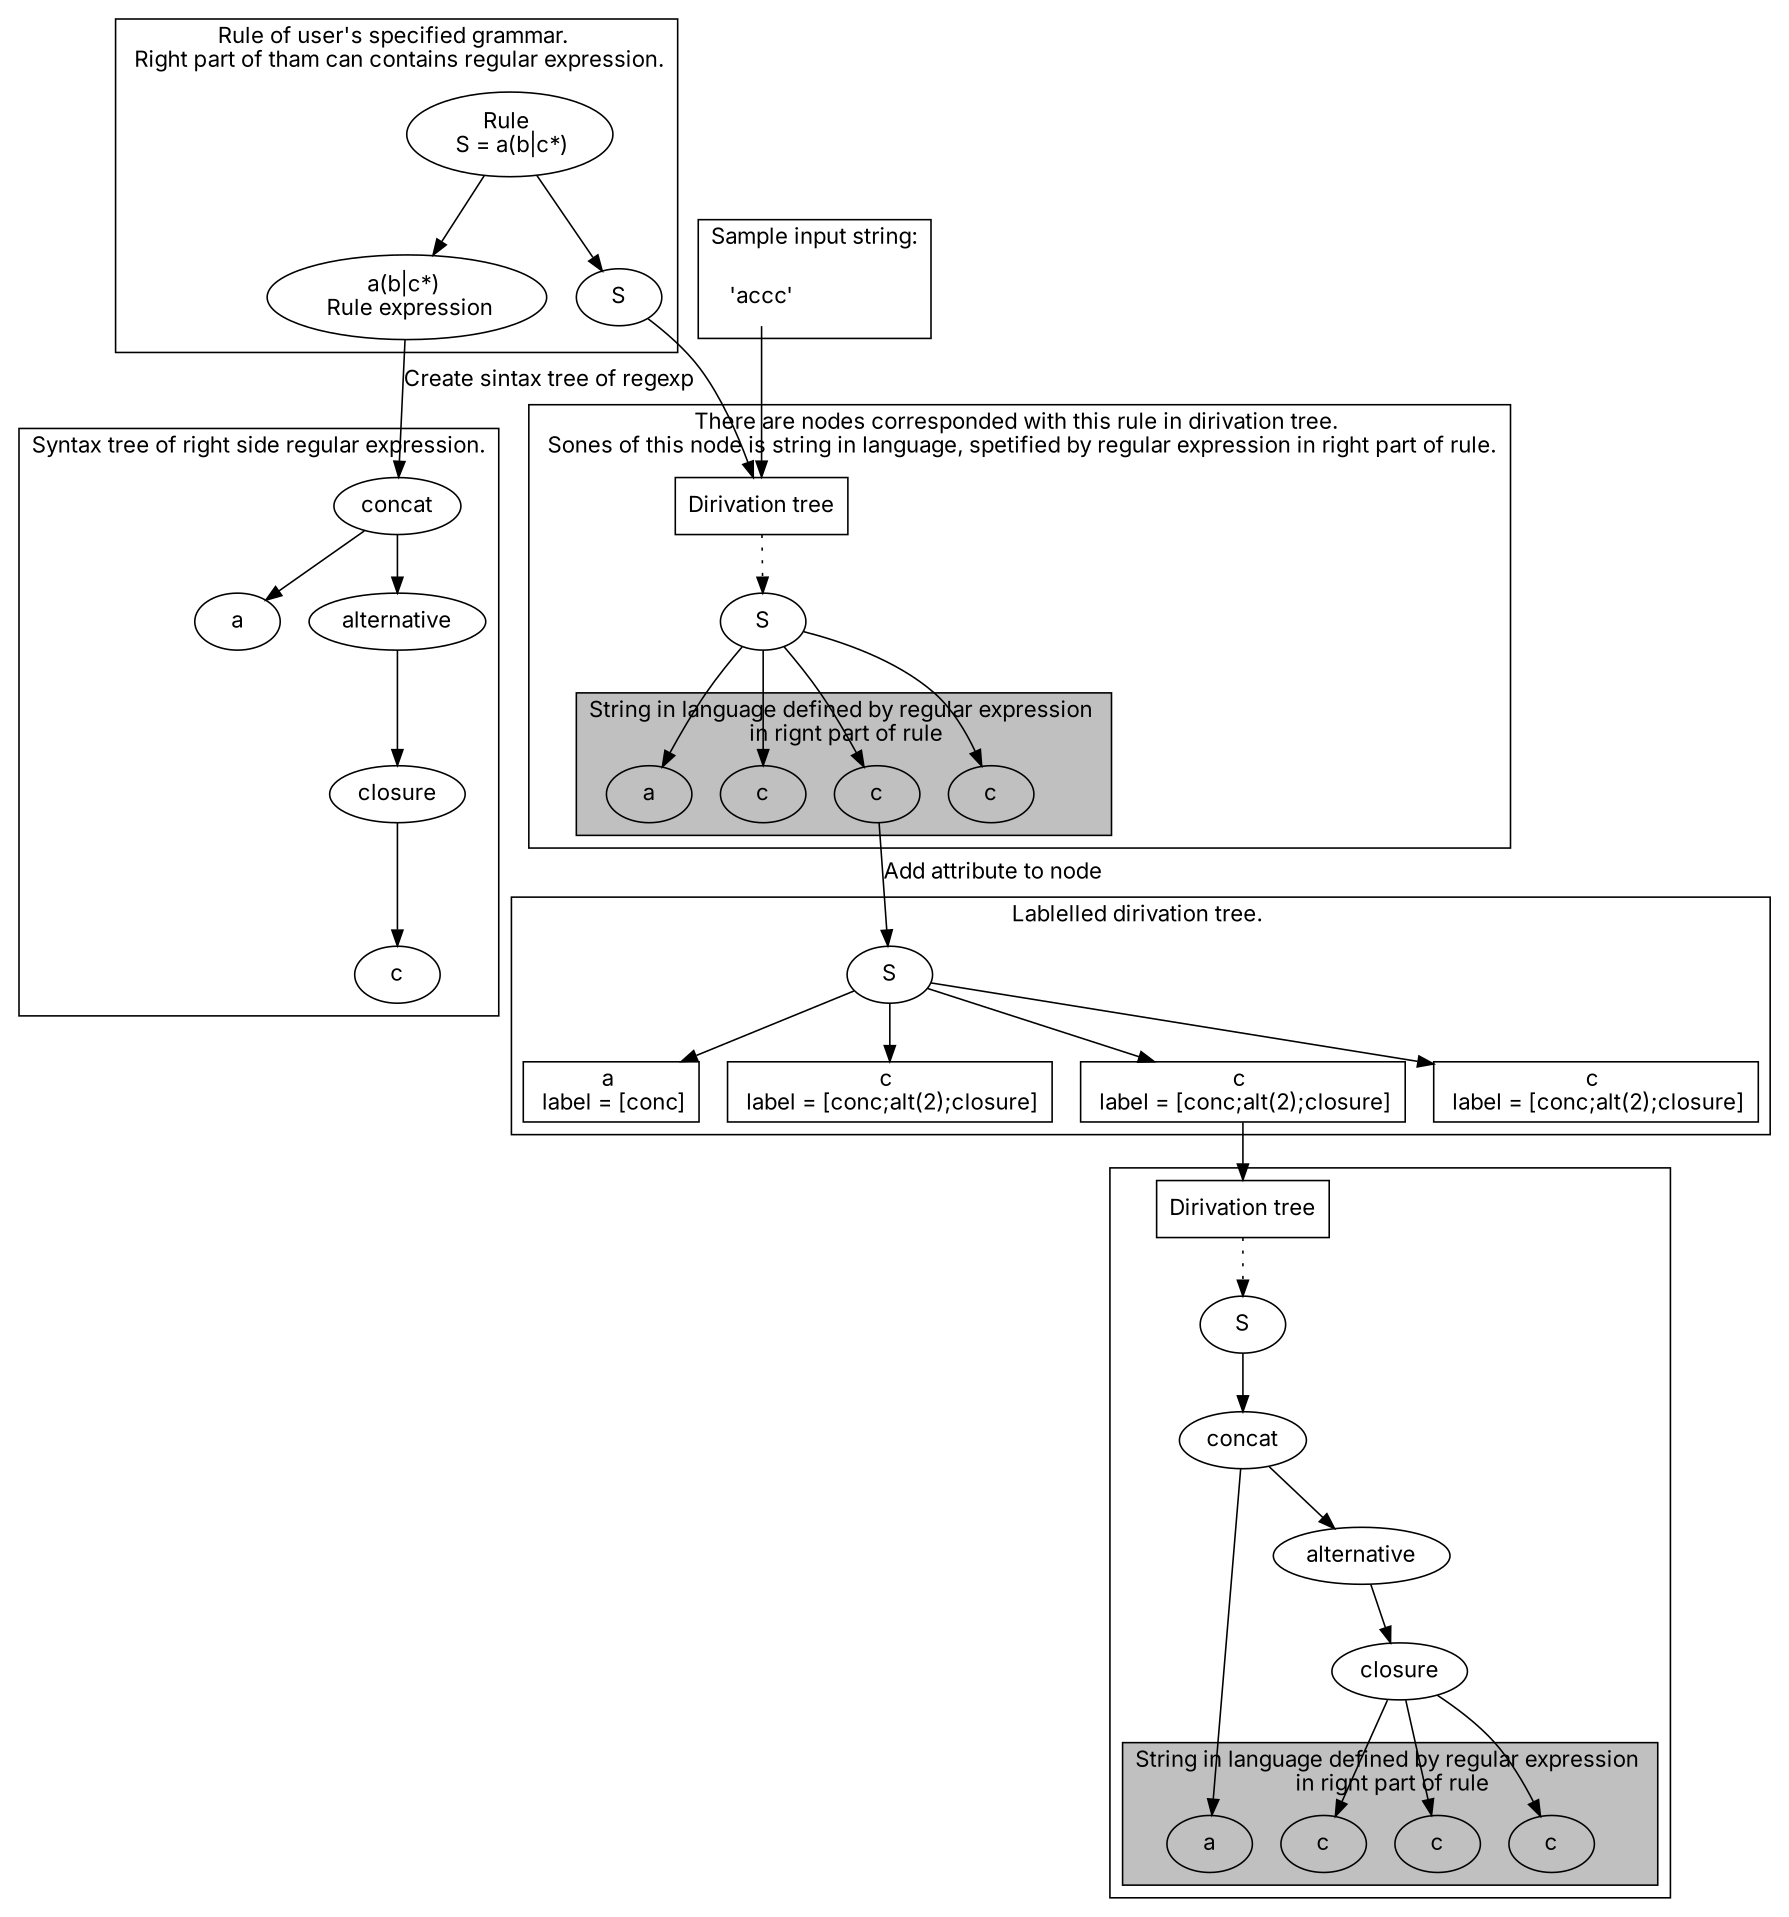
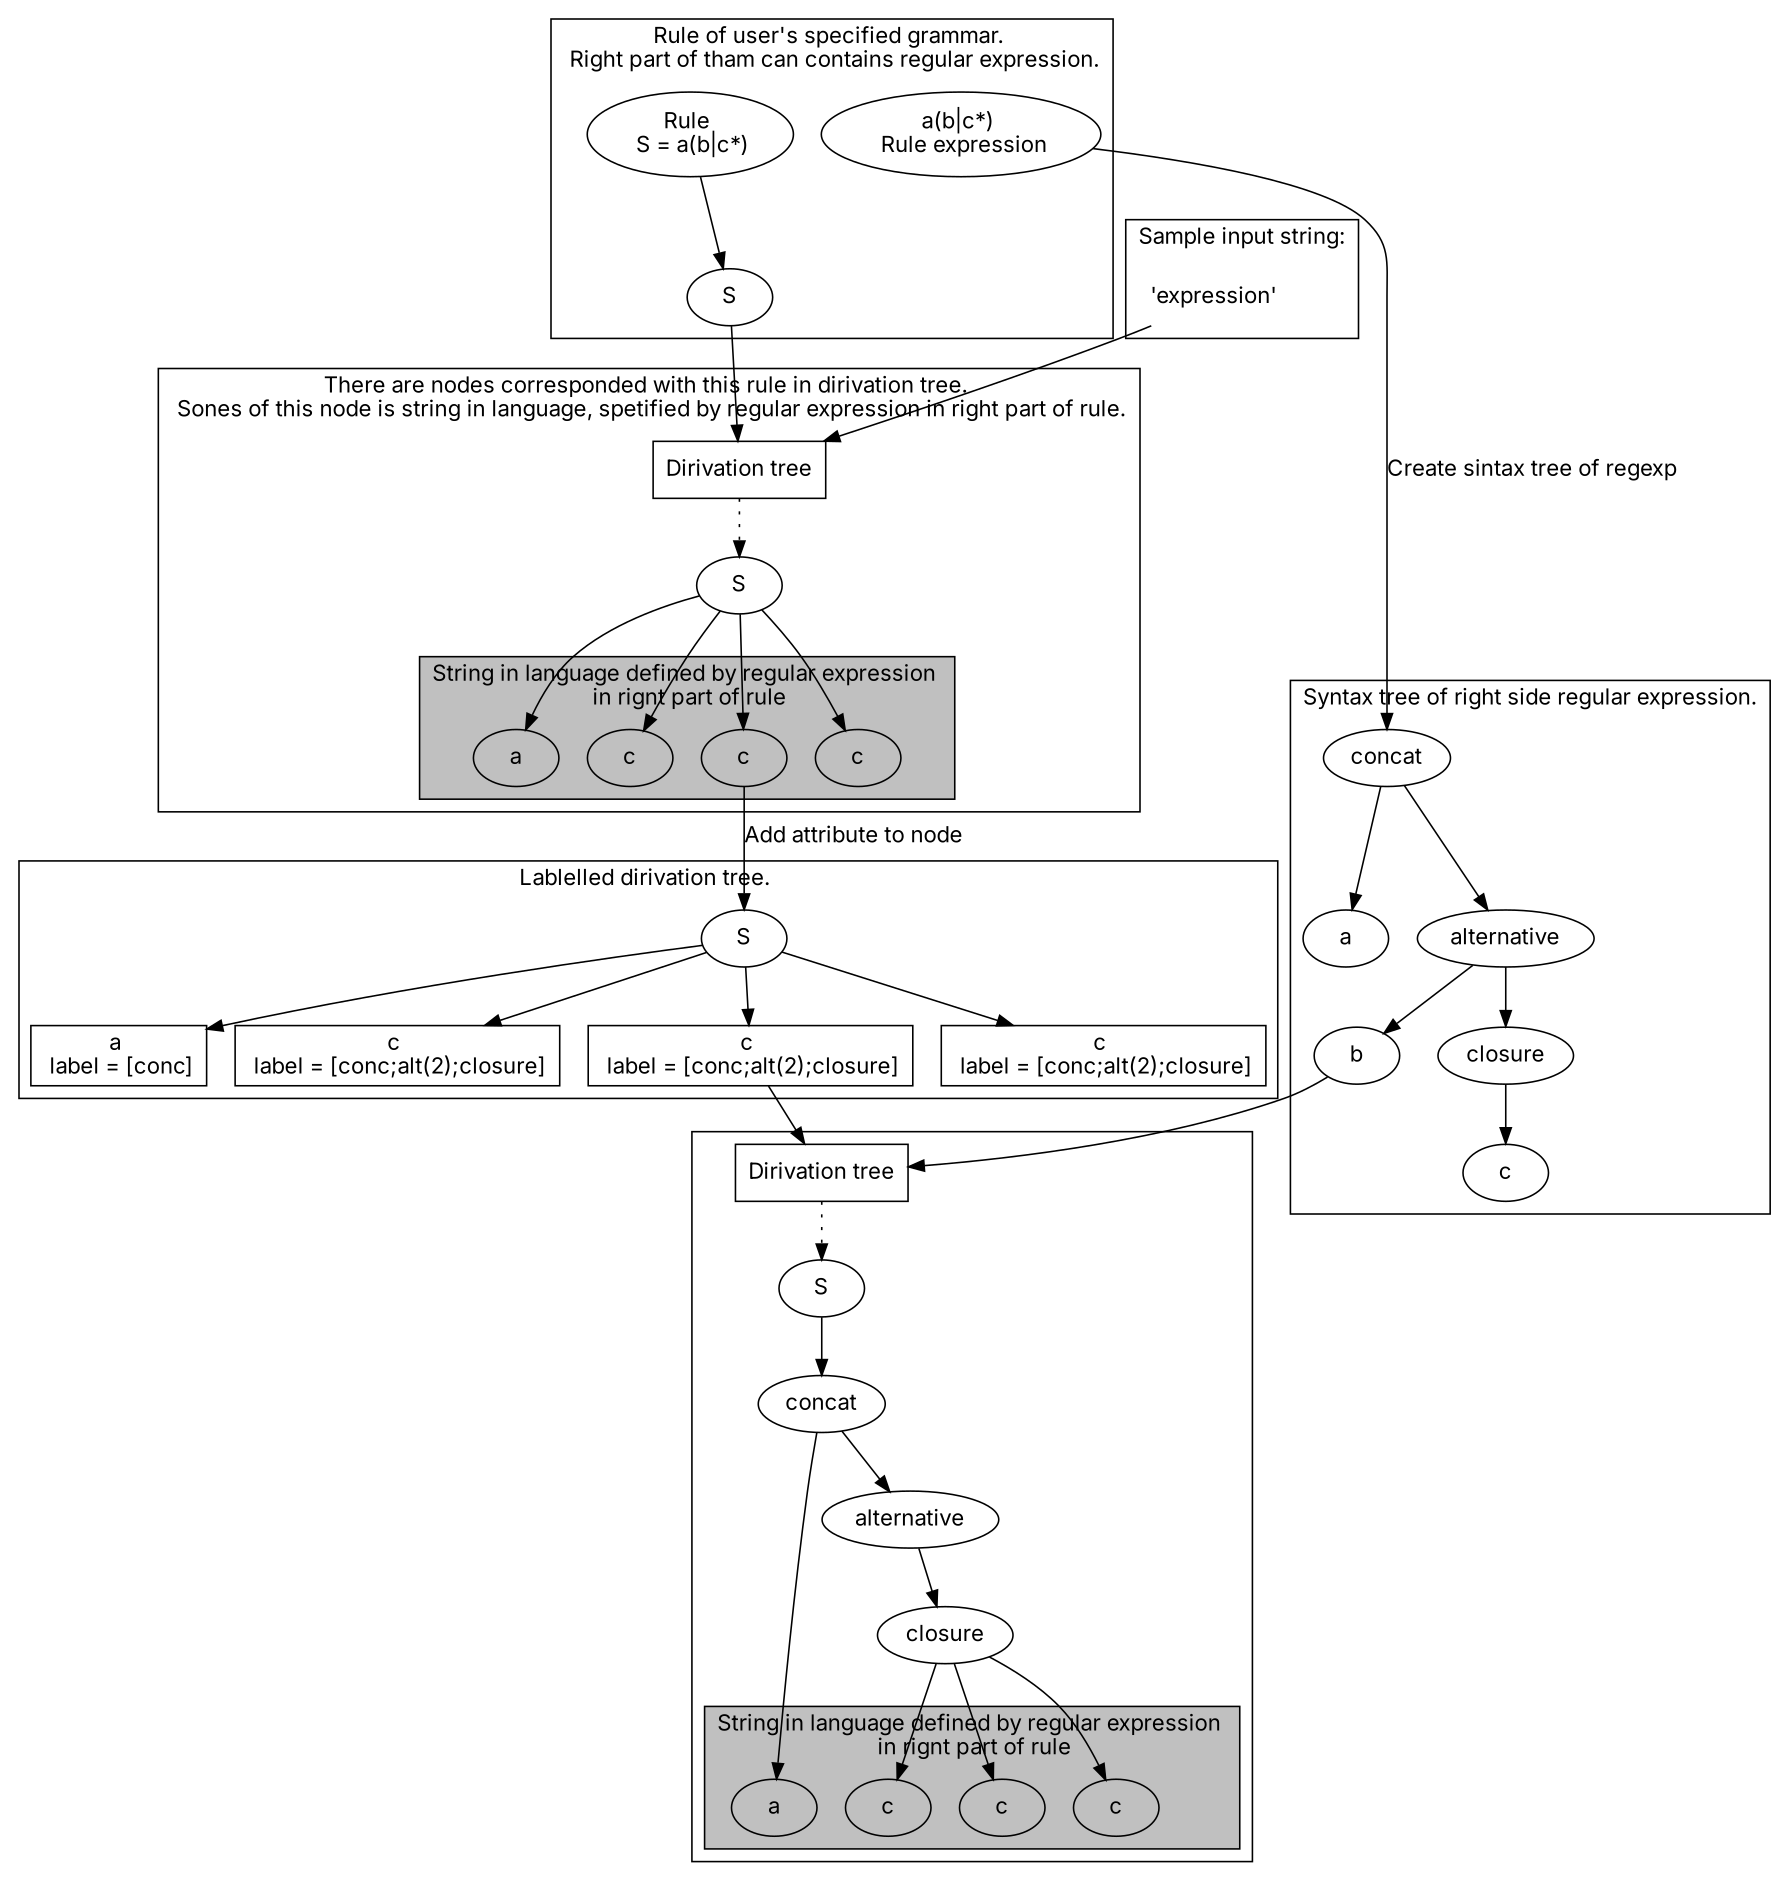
(463, 209) -> none
(762, 297) -> (1214, 297)
none -> (1357, 1056)
